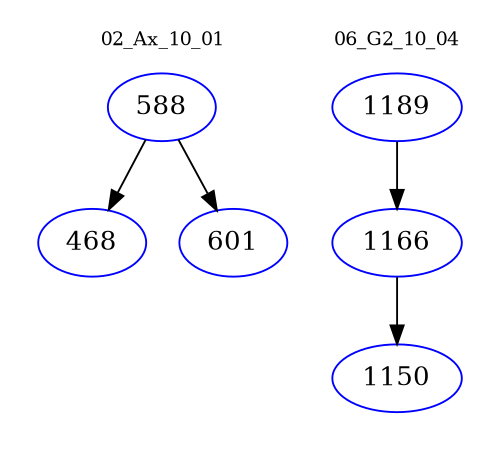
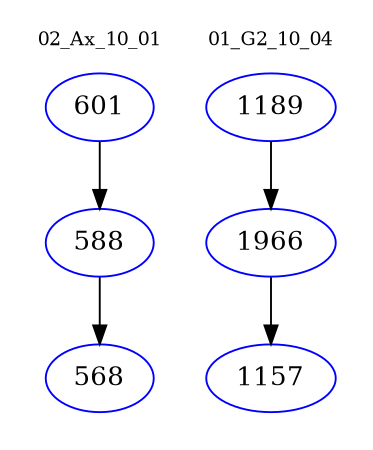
(397, 40) -> (271, 40)
(193, 167) -> (100, 166)
(92, 243) -> (100, 378)
(397, 243) -> (271, 243)
(397, 378) -> (271, 378)
